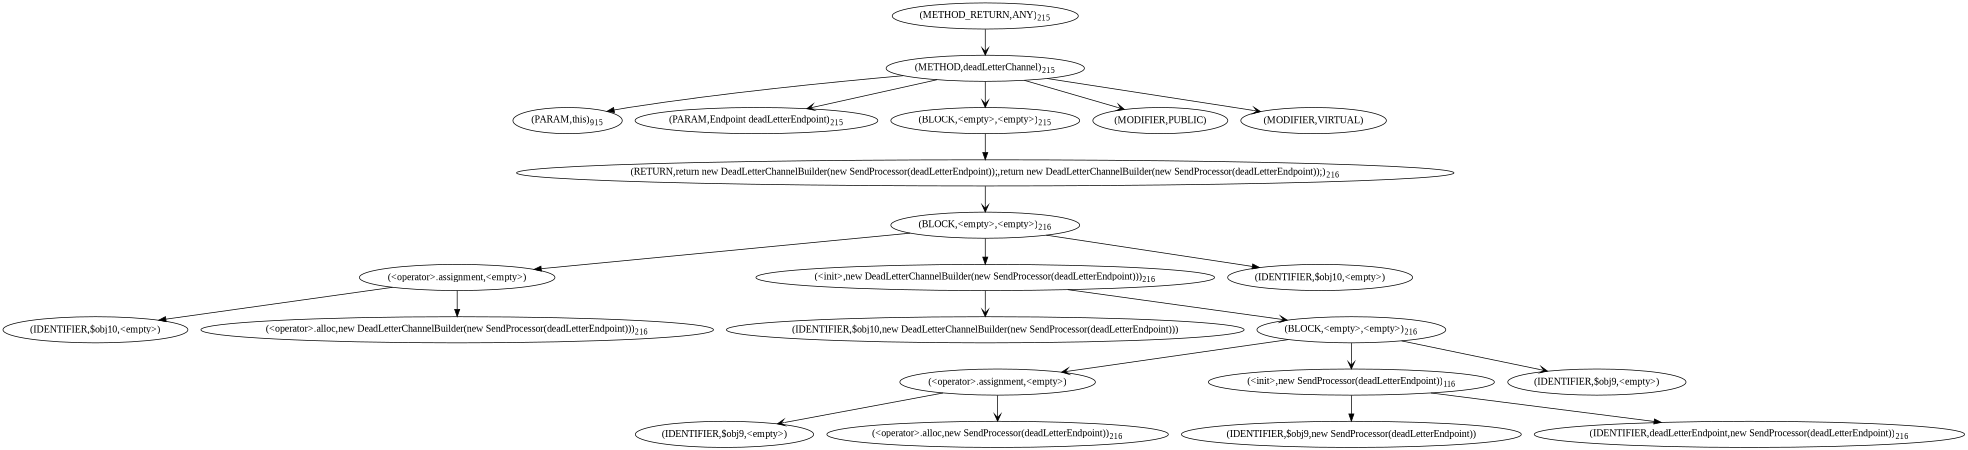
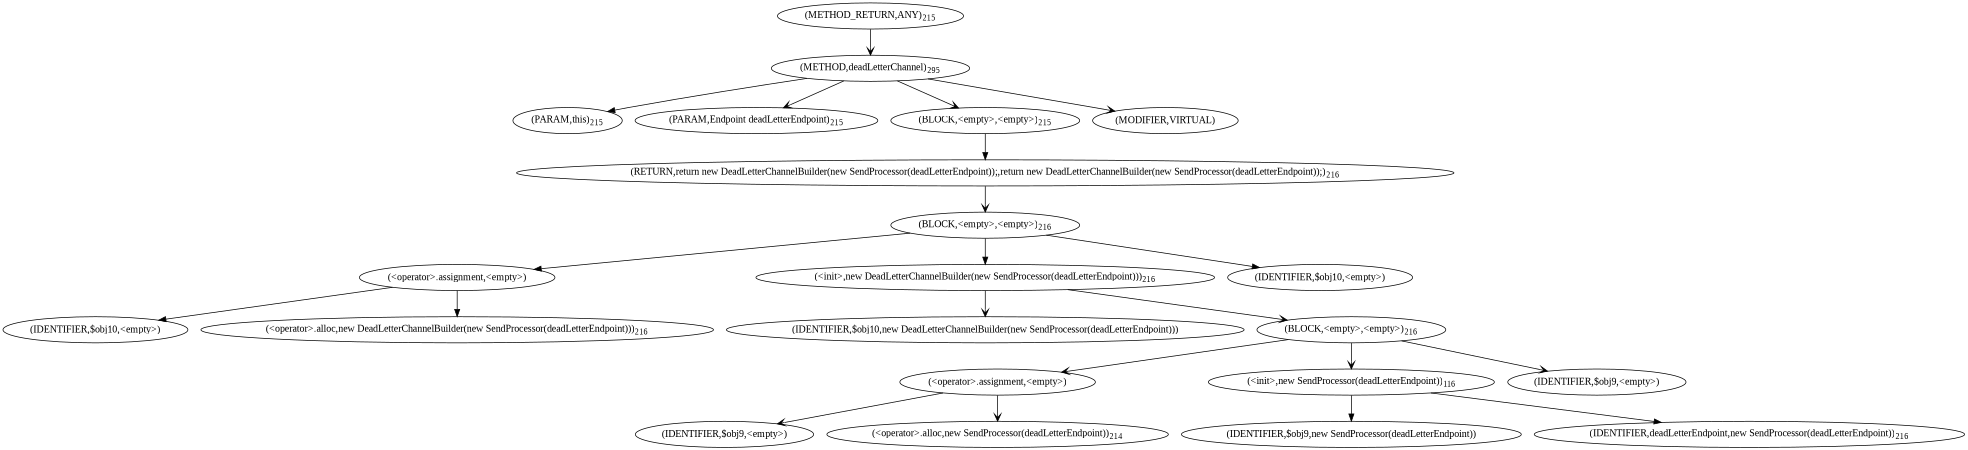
(1049, 67) -> (934, 67)
(597, 119) -> (597, 119)
(1160, 121) -> none
(1116, 433) -> (1116, 433)
